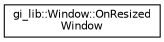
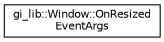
(82, 21) -> (82, 21)
